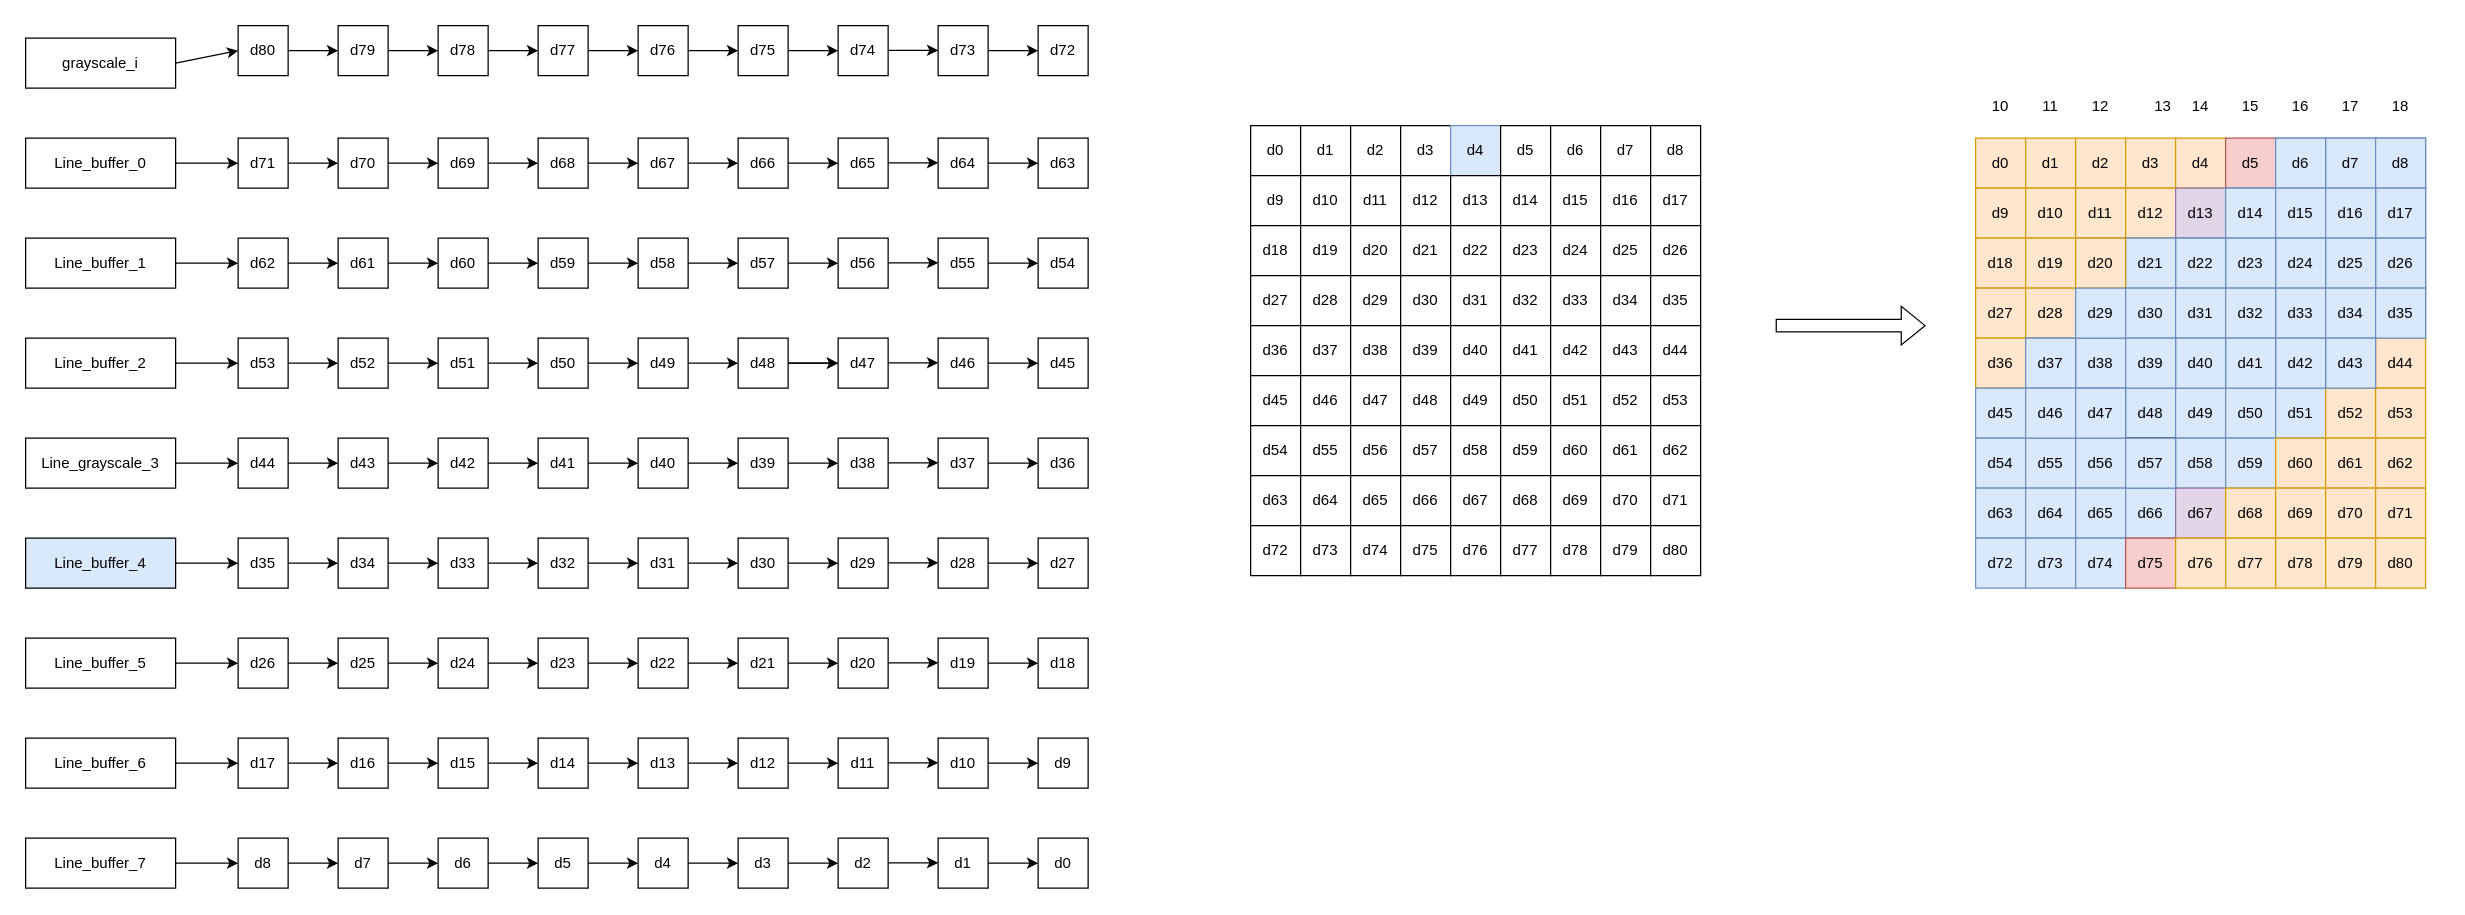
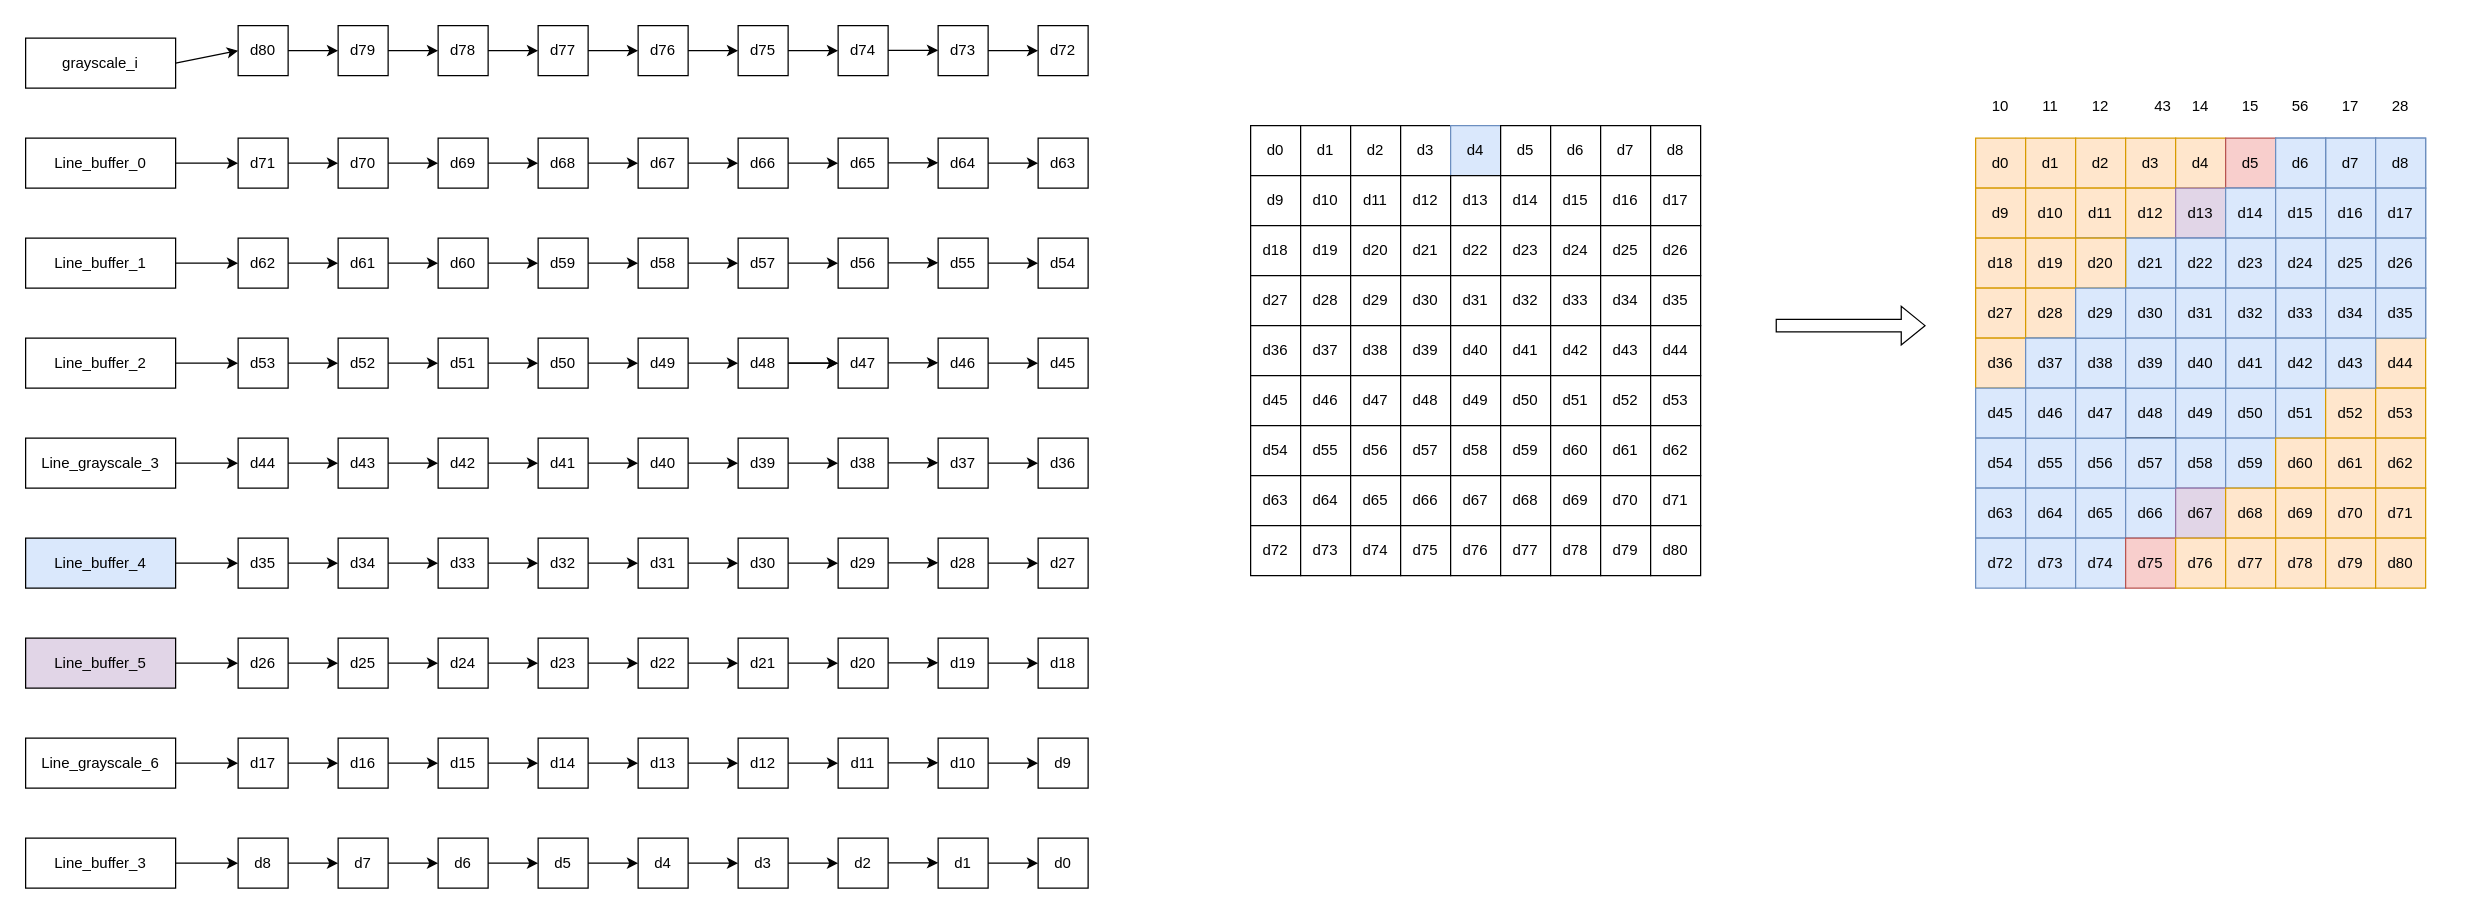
(2163, 107) -> (2163, 107)
(2301, 107) -> (2301, 107)
(2401, 107) -> (2401, 107)
(101, 663) -> (101, 663)
(101, 763) -> (101, 763)
(101, 863) -> (101, 863)
